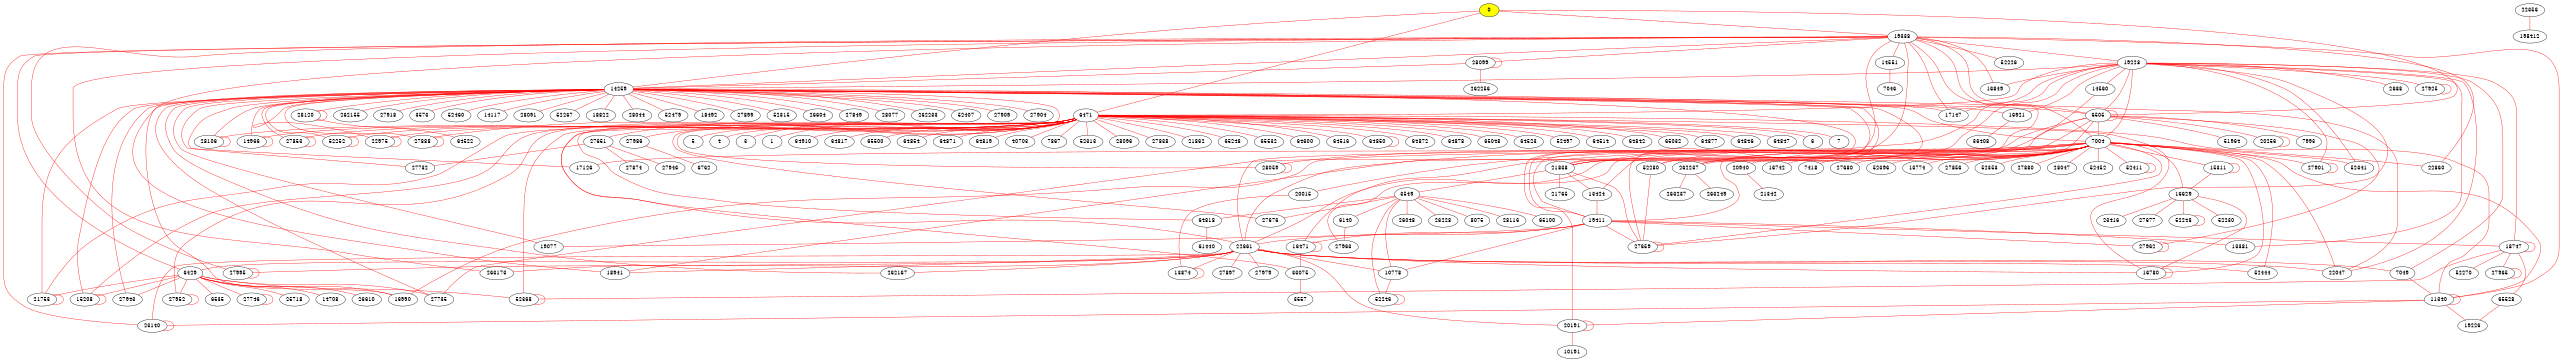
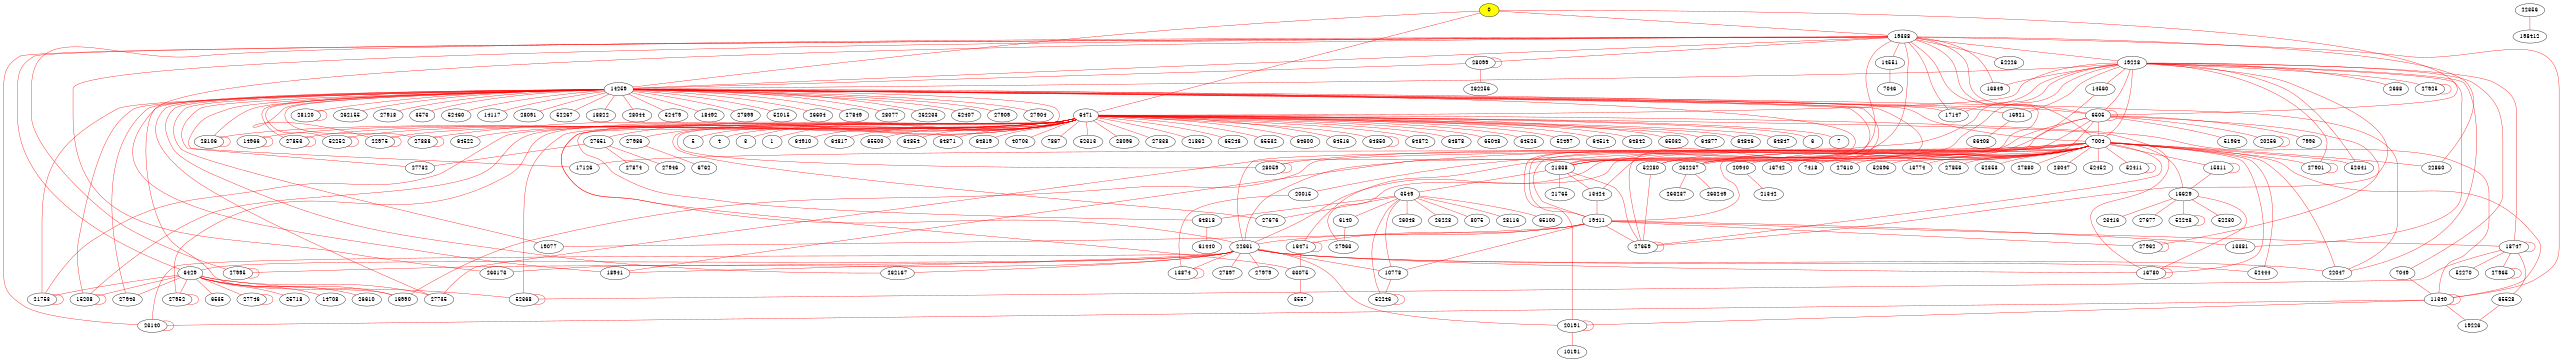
(418, 96) -> none
(782, 115) -> (782, 115)
(352, 125) -> (776, 126)
(1845, 168) -> (1845, 168)
(1824, 261) -> none
